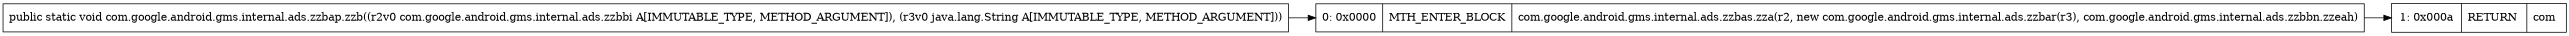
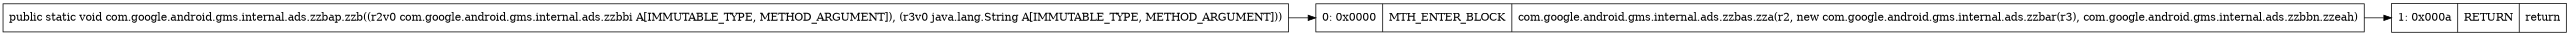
(2544, 17) -> (2543, 17)
